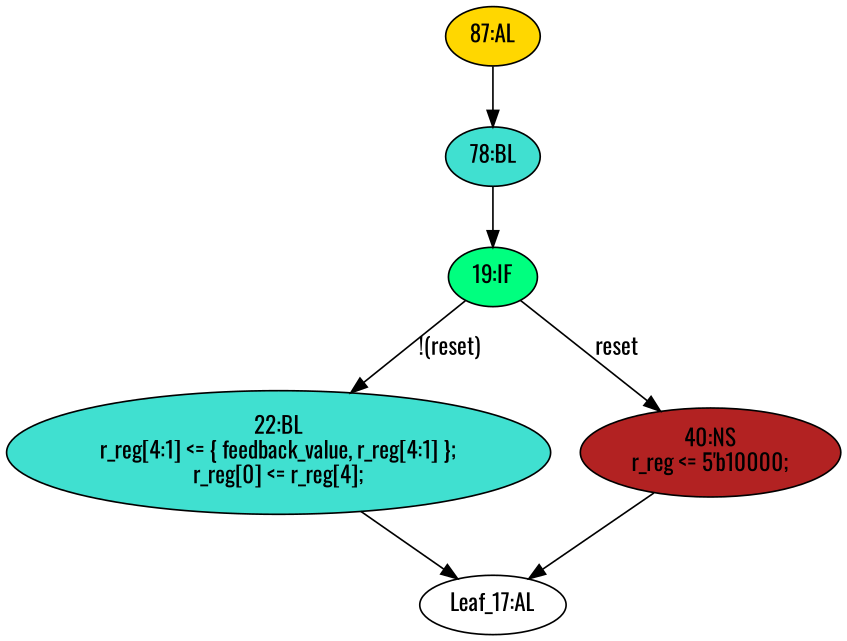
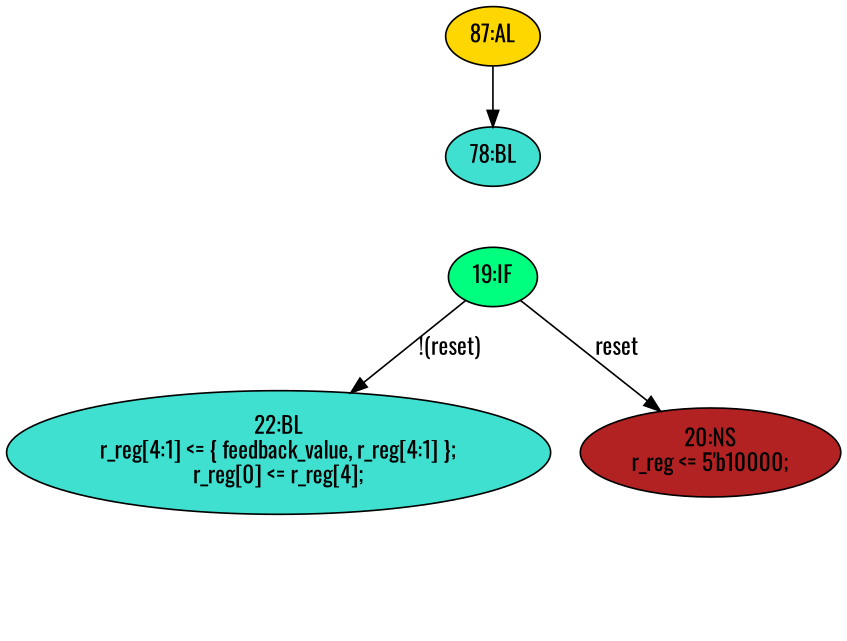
(493, 209) -> none
(711, 452) -> (711, 452)
(493, 605) -> none
